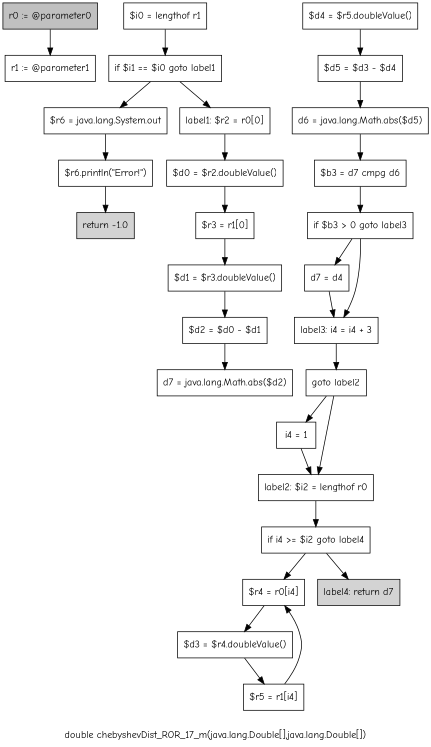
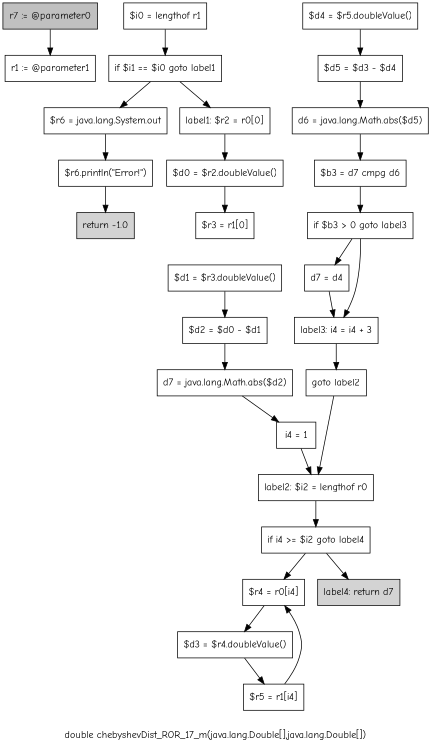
(50, 16) -> (50, 16)
(225, 248) -> none
(318, 406) -> (258, 407)
